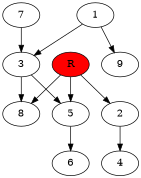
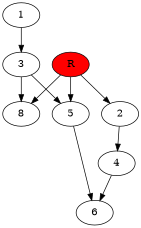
(21, 15) -> none
(120, 64) -> none
none -> (107, 185)
